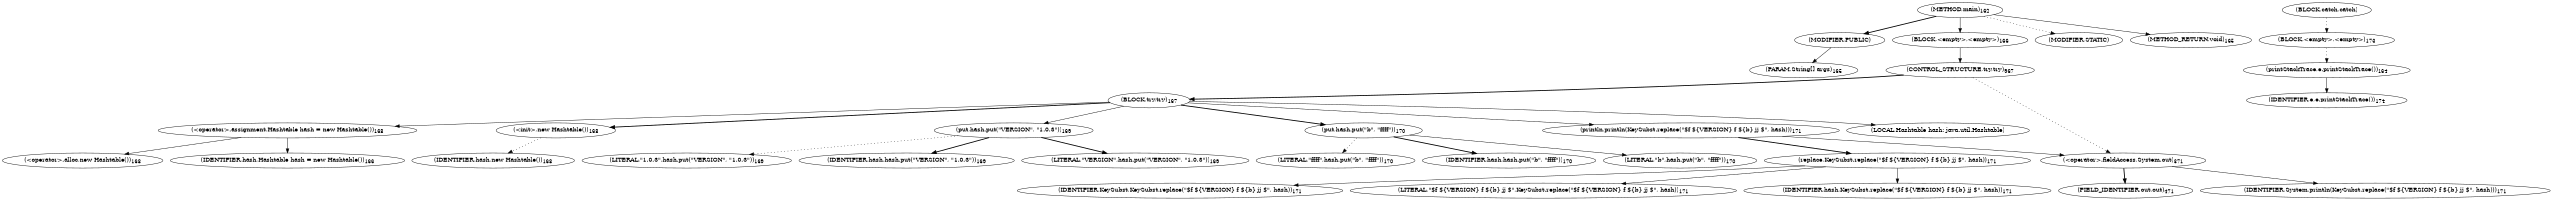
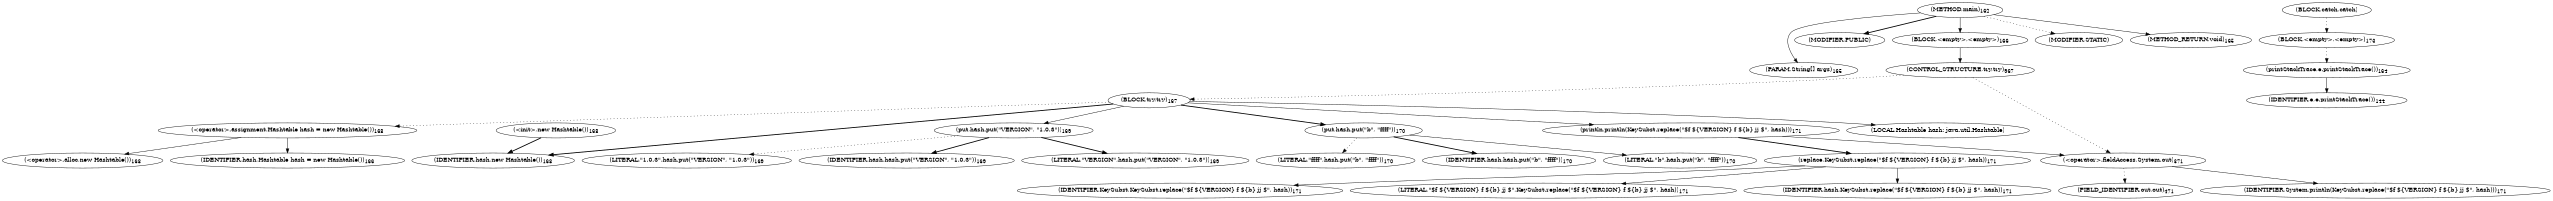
(1823, 54) -> (1840, 21)
(1549, 90) -> (1549, 90)
(2380, 100) -> (2380, 100)
(754, 114) -> (754, 114)
(862, 115) -> (833, 129)
(527, 145) -> (527, 145)
(2124, 174) -> (2124, 174)
